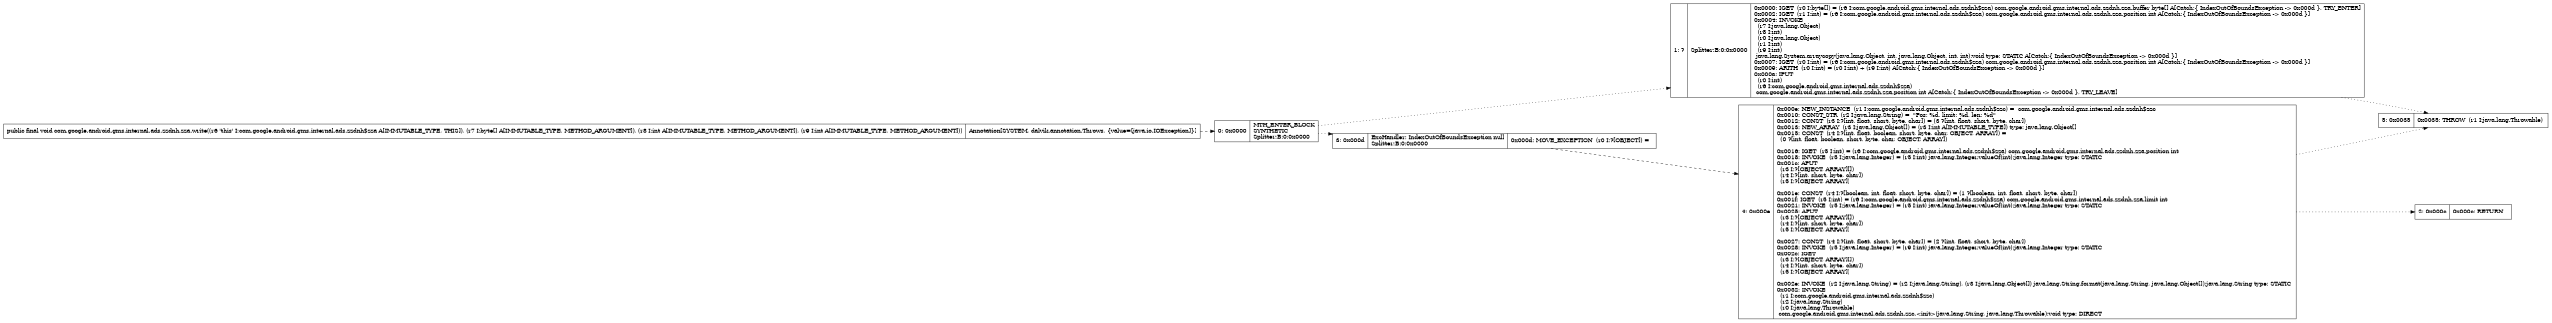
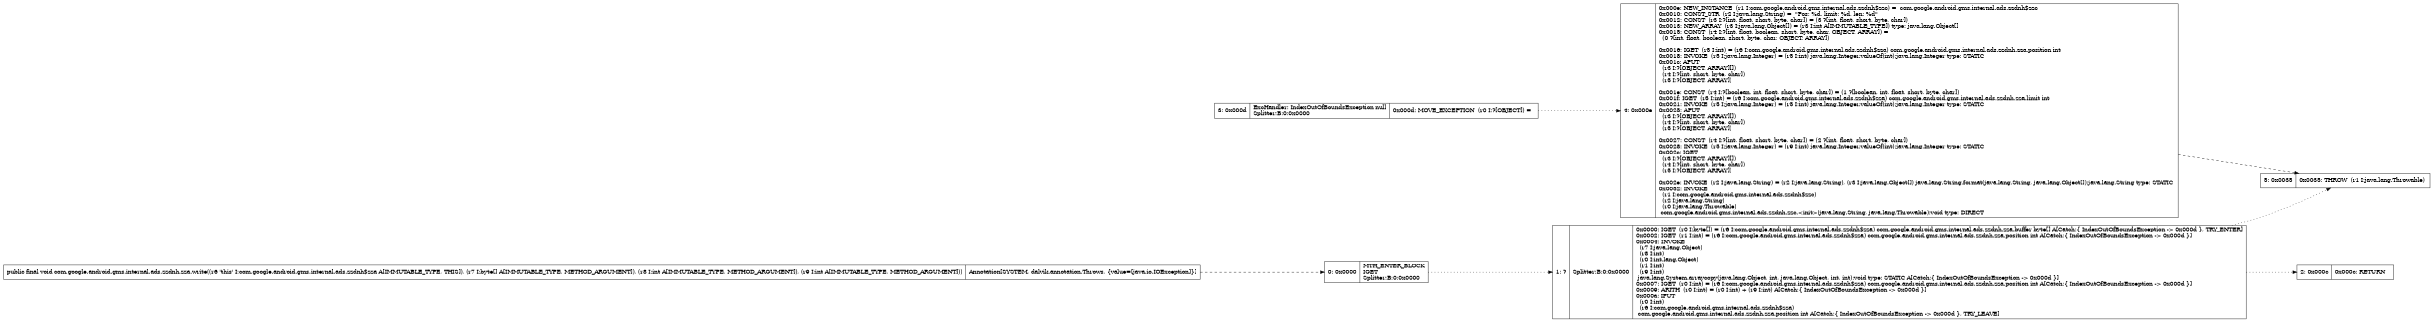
(1787, 38) -> (1667, 260)
(1271, 131) -> (1371, 272)
(1323, 134) -> none
(2360, 142) -> (2236, 164)
(1643, 161) -> (1577, 111)
(2353, 212) -> (2270, 272)
